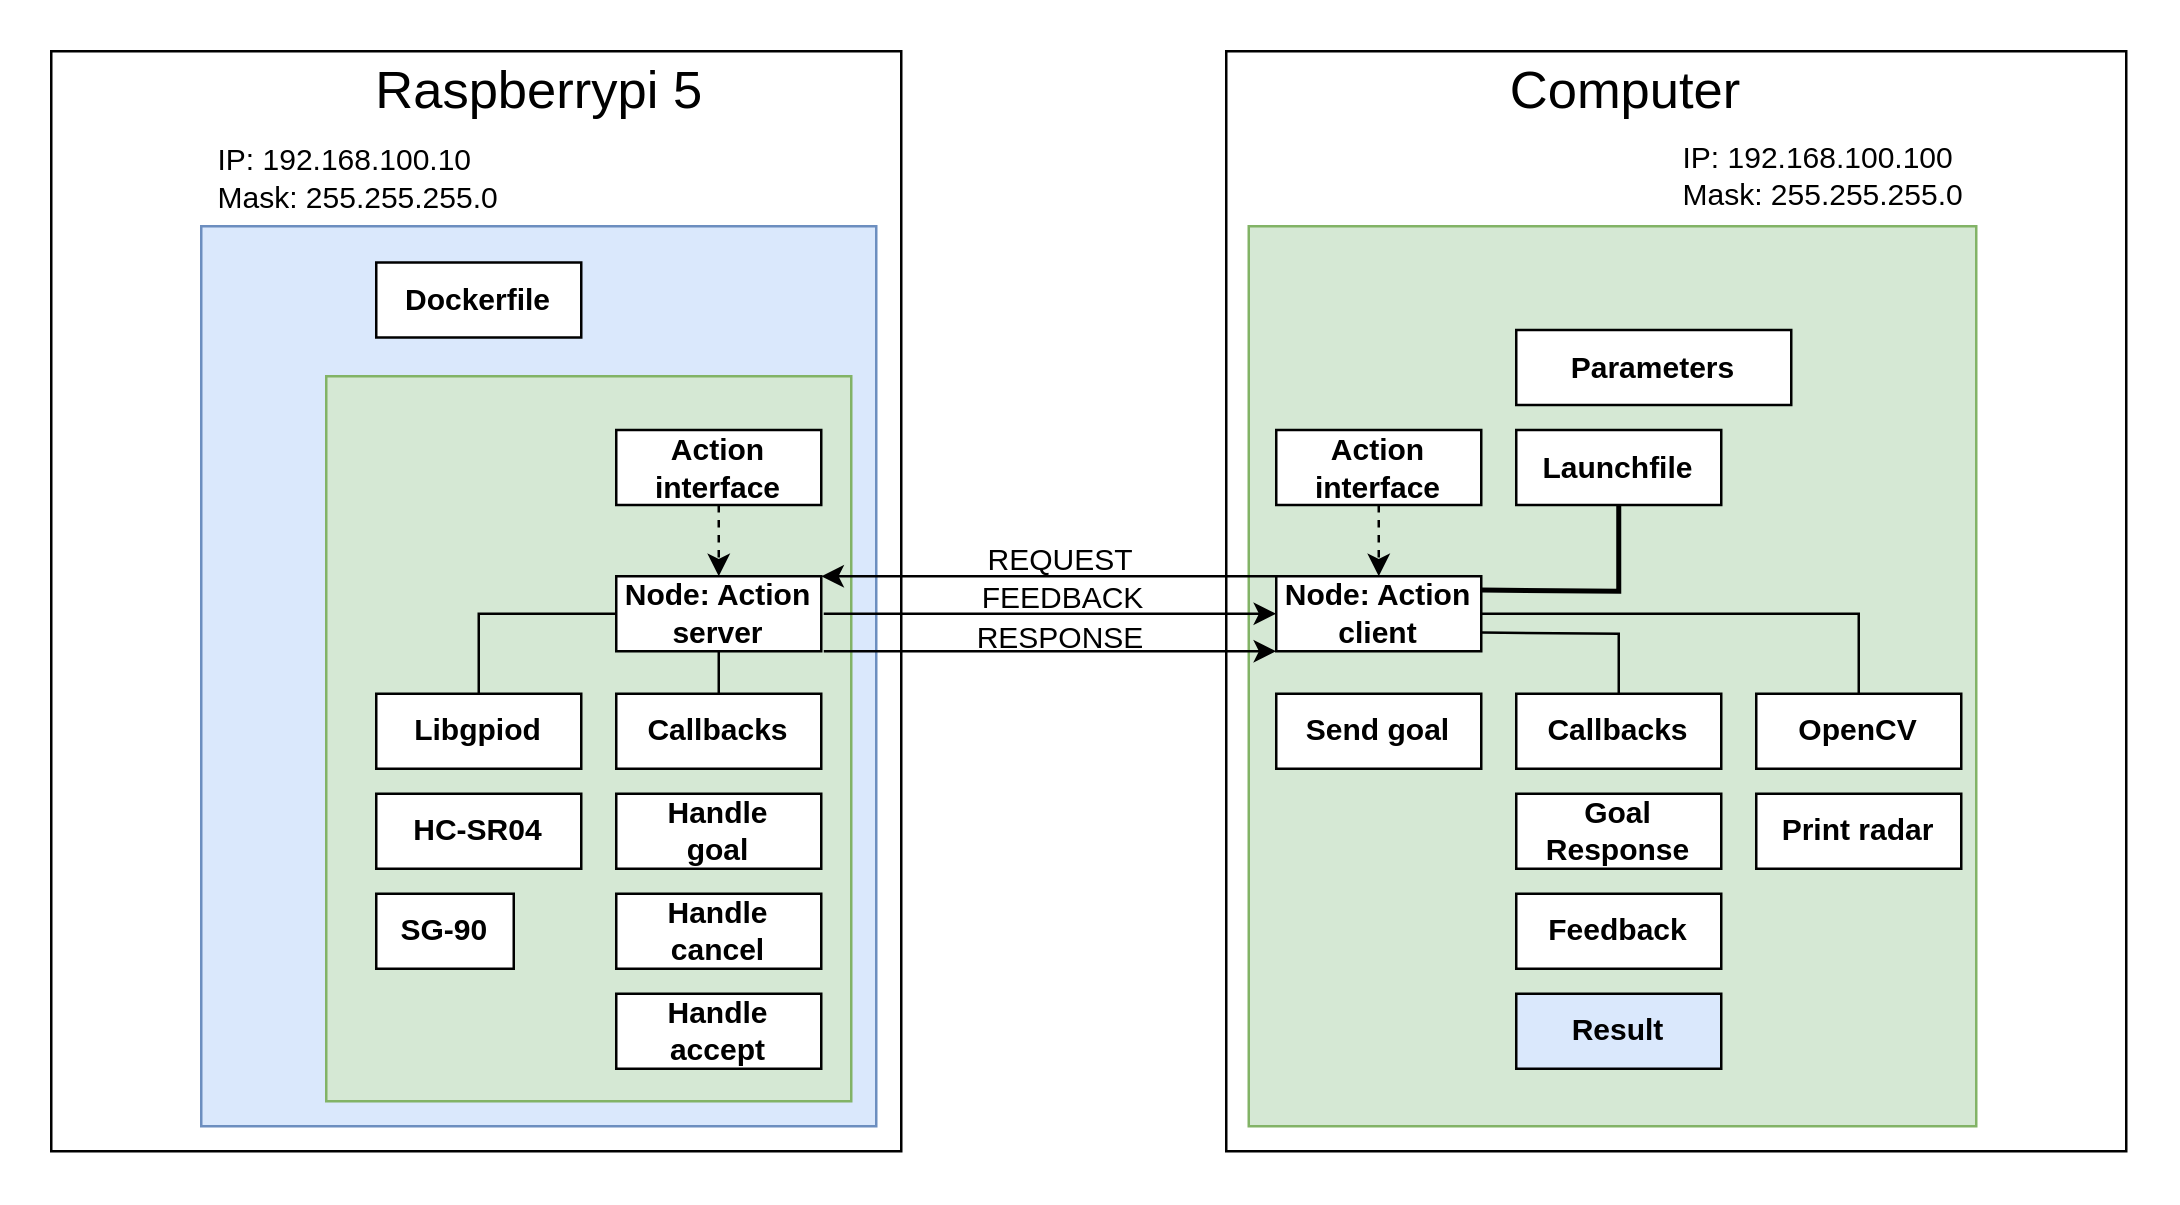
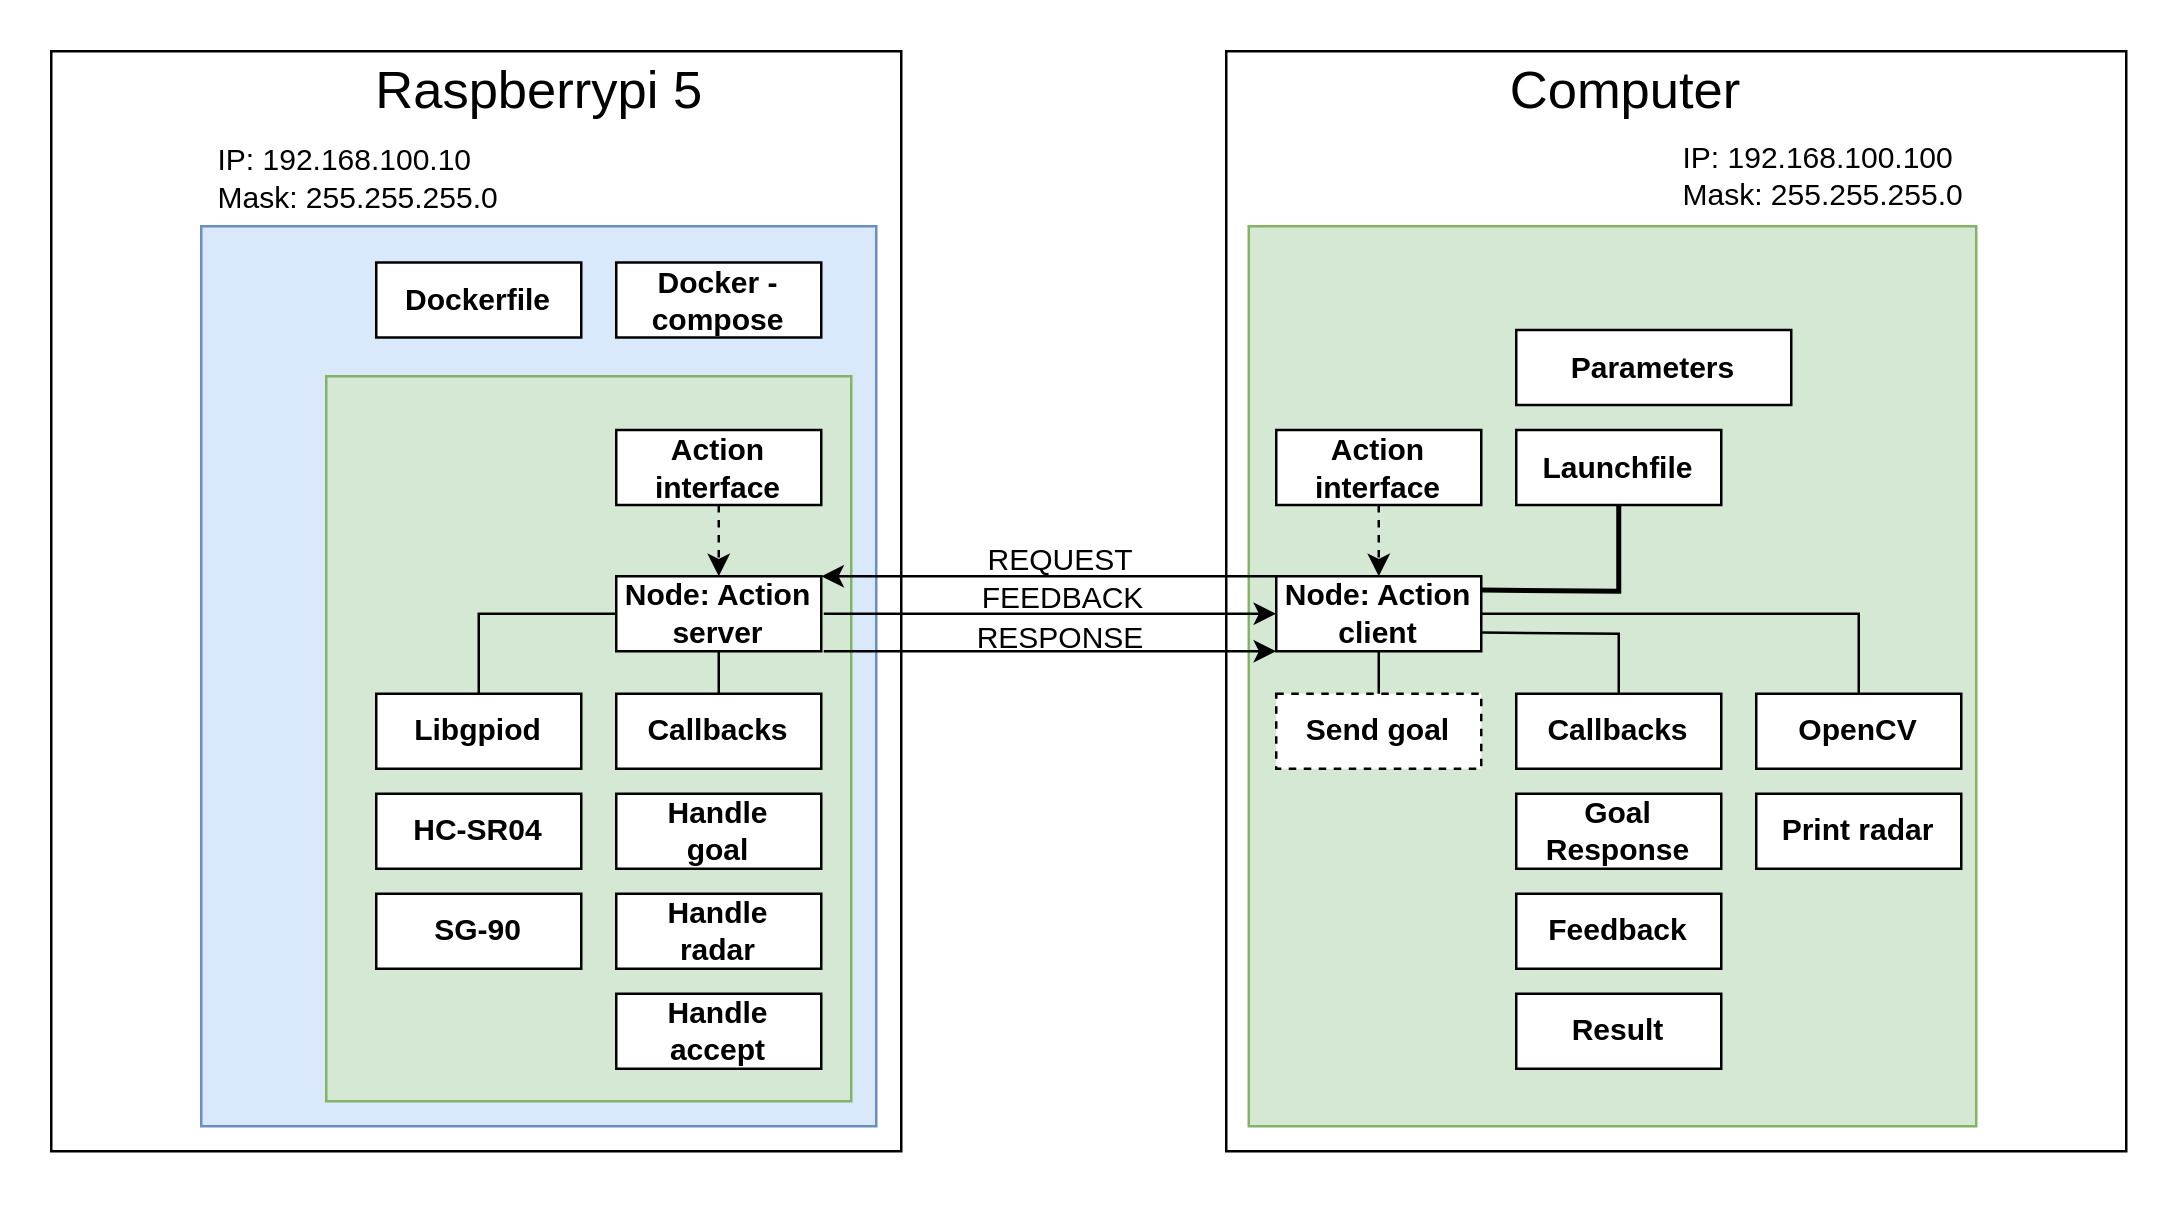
none -> (719, 300)
none -> (1379, 673)
(1379, 731) -> (1379, 731)
(445, 931) -> (479, 931)
(719, 931) -> (719, 931)
(1619, 1031) -> (1619, 1031)
